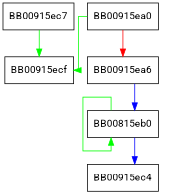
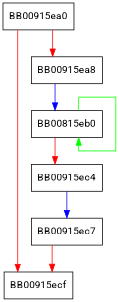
(78, 39) -> (18, 147)
(39, 40) -> (52, 255)
(123, 70) -> (67, 70)
(135, 147) -> (55, 147)
none -> (67, 201)
